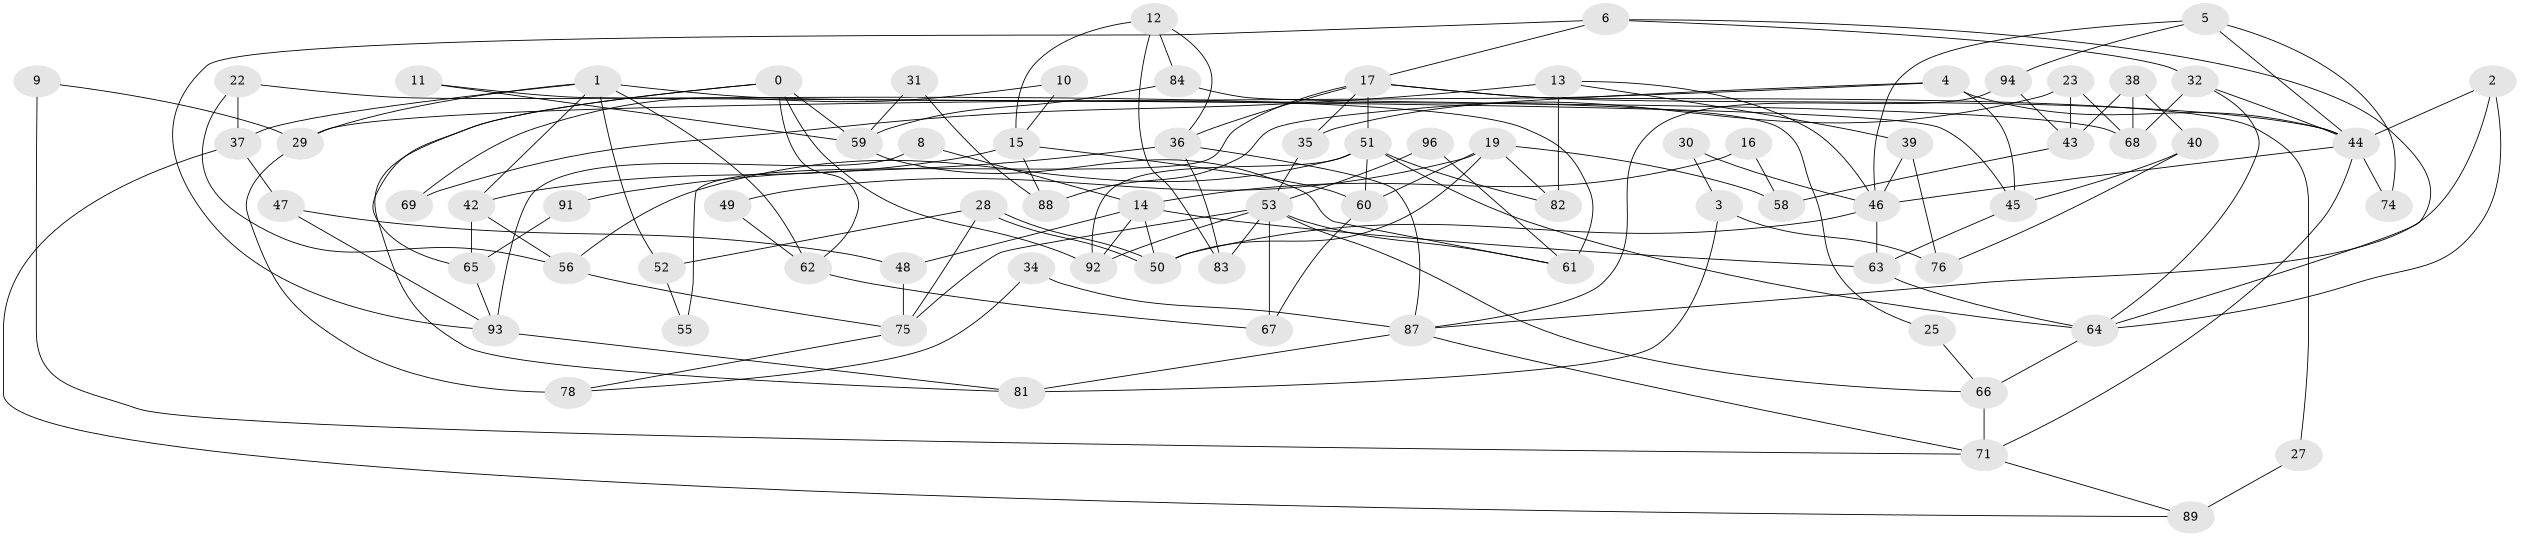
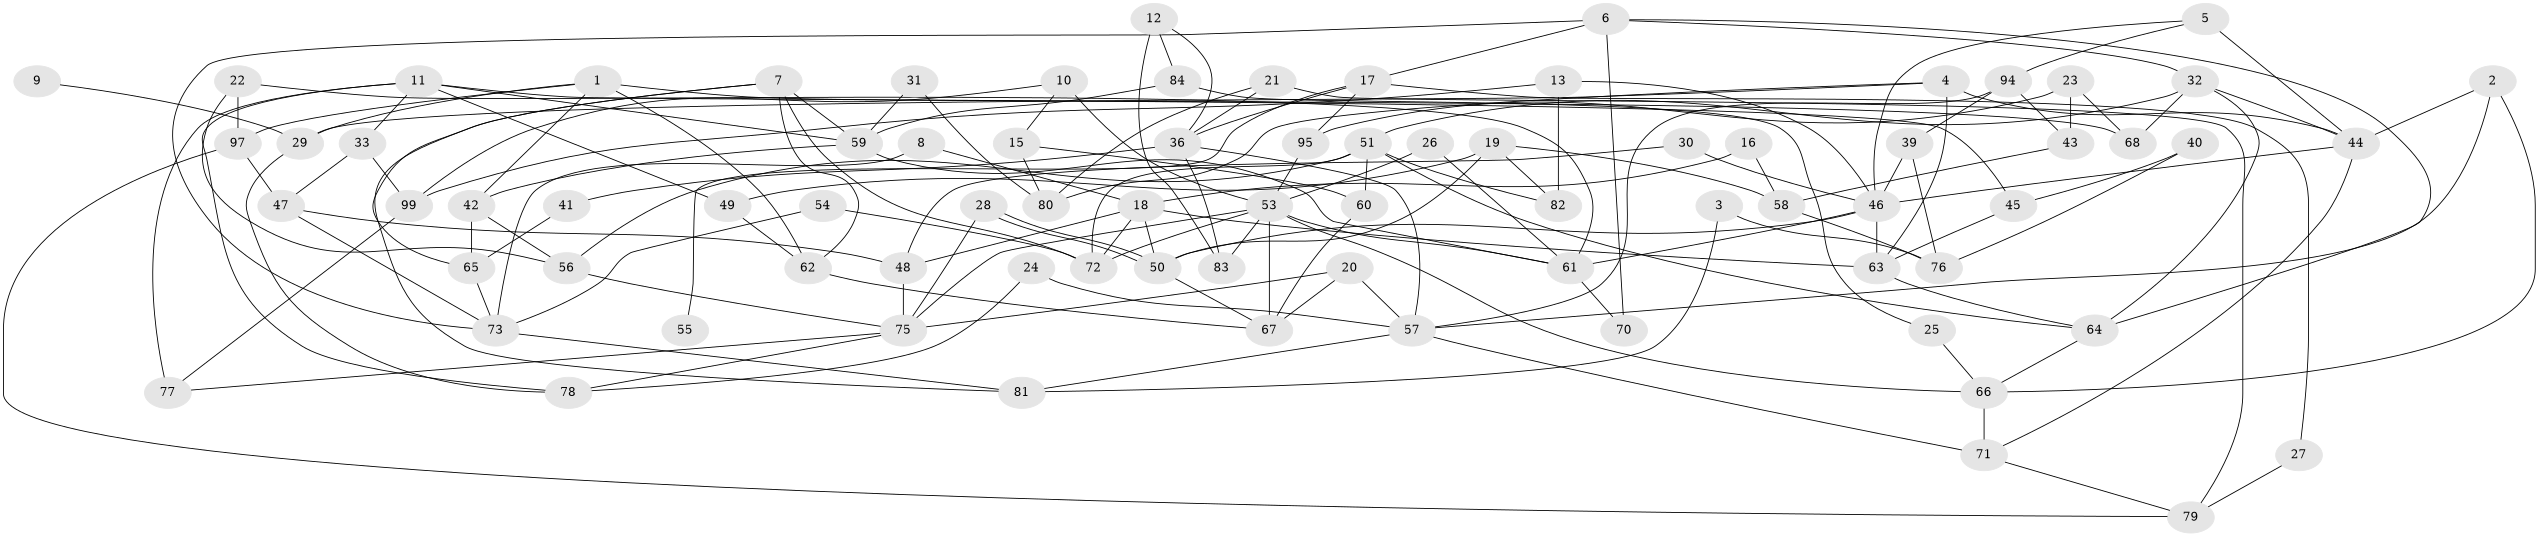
(1049, 51) -> none
(779, 81) -> (779, 81)
none -> (1273, 81)
(2133, 81) -> none
(1865, 102) -> none
(1735, 109) -> (1959, 112)
(1368, 113) -> (1961, 124)
(2005, 133) -> (1933, 181)
none -> (1119, 139)
(238, 144) -> (238, 144)
none -> (363, 144)
none -> (573, 144)
(1306, 144) -> (1306, 144)
(1430, 144) -> (1430, 144)
(1701, 171) -> (1348, 162)
(706, 175) -> (687, 158)
(1429, 175) -> none
(409, 206) -> (409, 206)
(567, 206) -> (567, 206)
none -> (823, 206)
(1046, 206) -> (1046, 206)
(1141, 206) -> (1141, 206)
(2389, 206) -> none
none -> (1862, 235)
none -> (1724, 239)
(662, 268) -> none
(1031, 268) -> (1031, 268)
(1094, 268) -> (1094, 268)
none -> (1350, 268)
none -> (235, 275)
(2370, 279) -> (2377, 359)
none -> (1214, 299)
(496, 331) -> (496, 331)
(1412, 331) -> (1412, 331)
none -> (1624, 331)
none -> (168, 393)
(862, 440) -> none
(2191, 517) -> (2191, 517)
